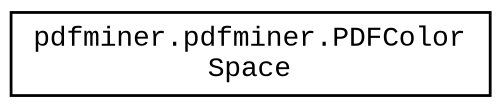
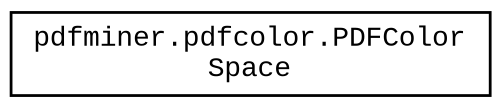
(251, 54) -> (251, 54)
